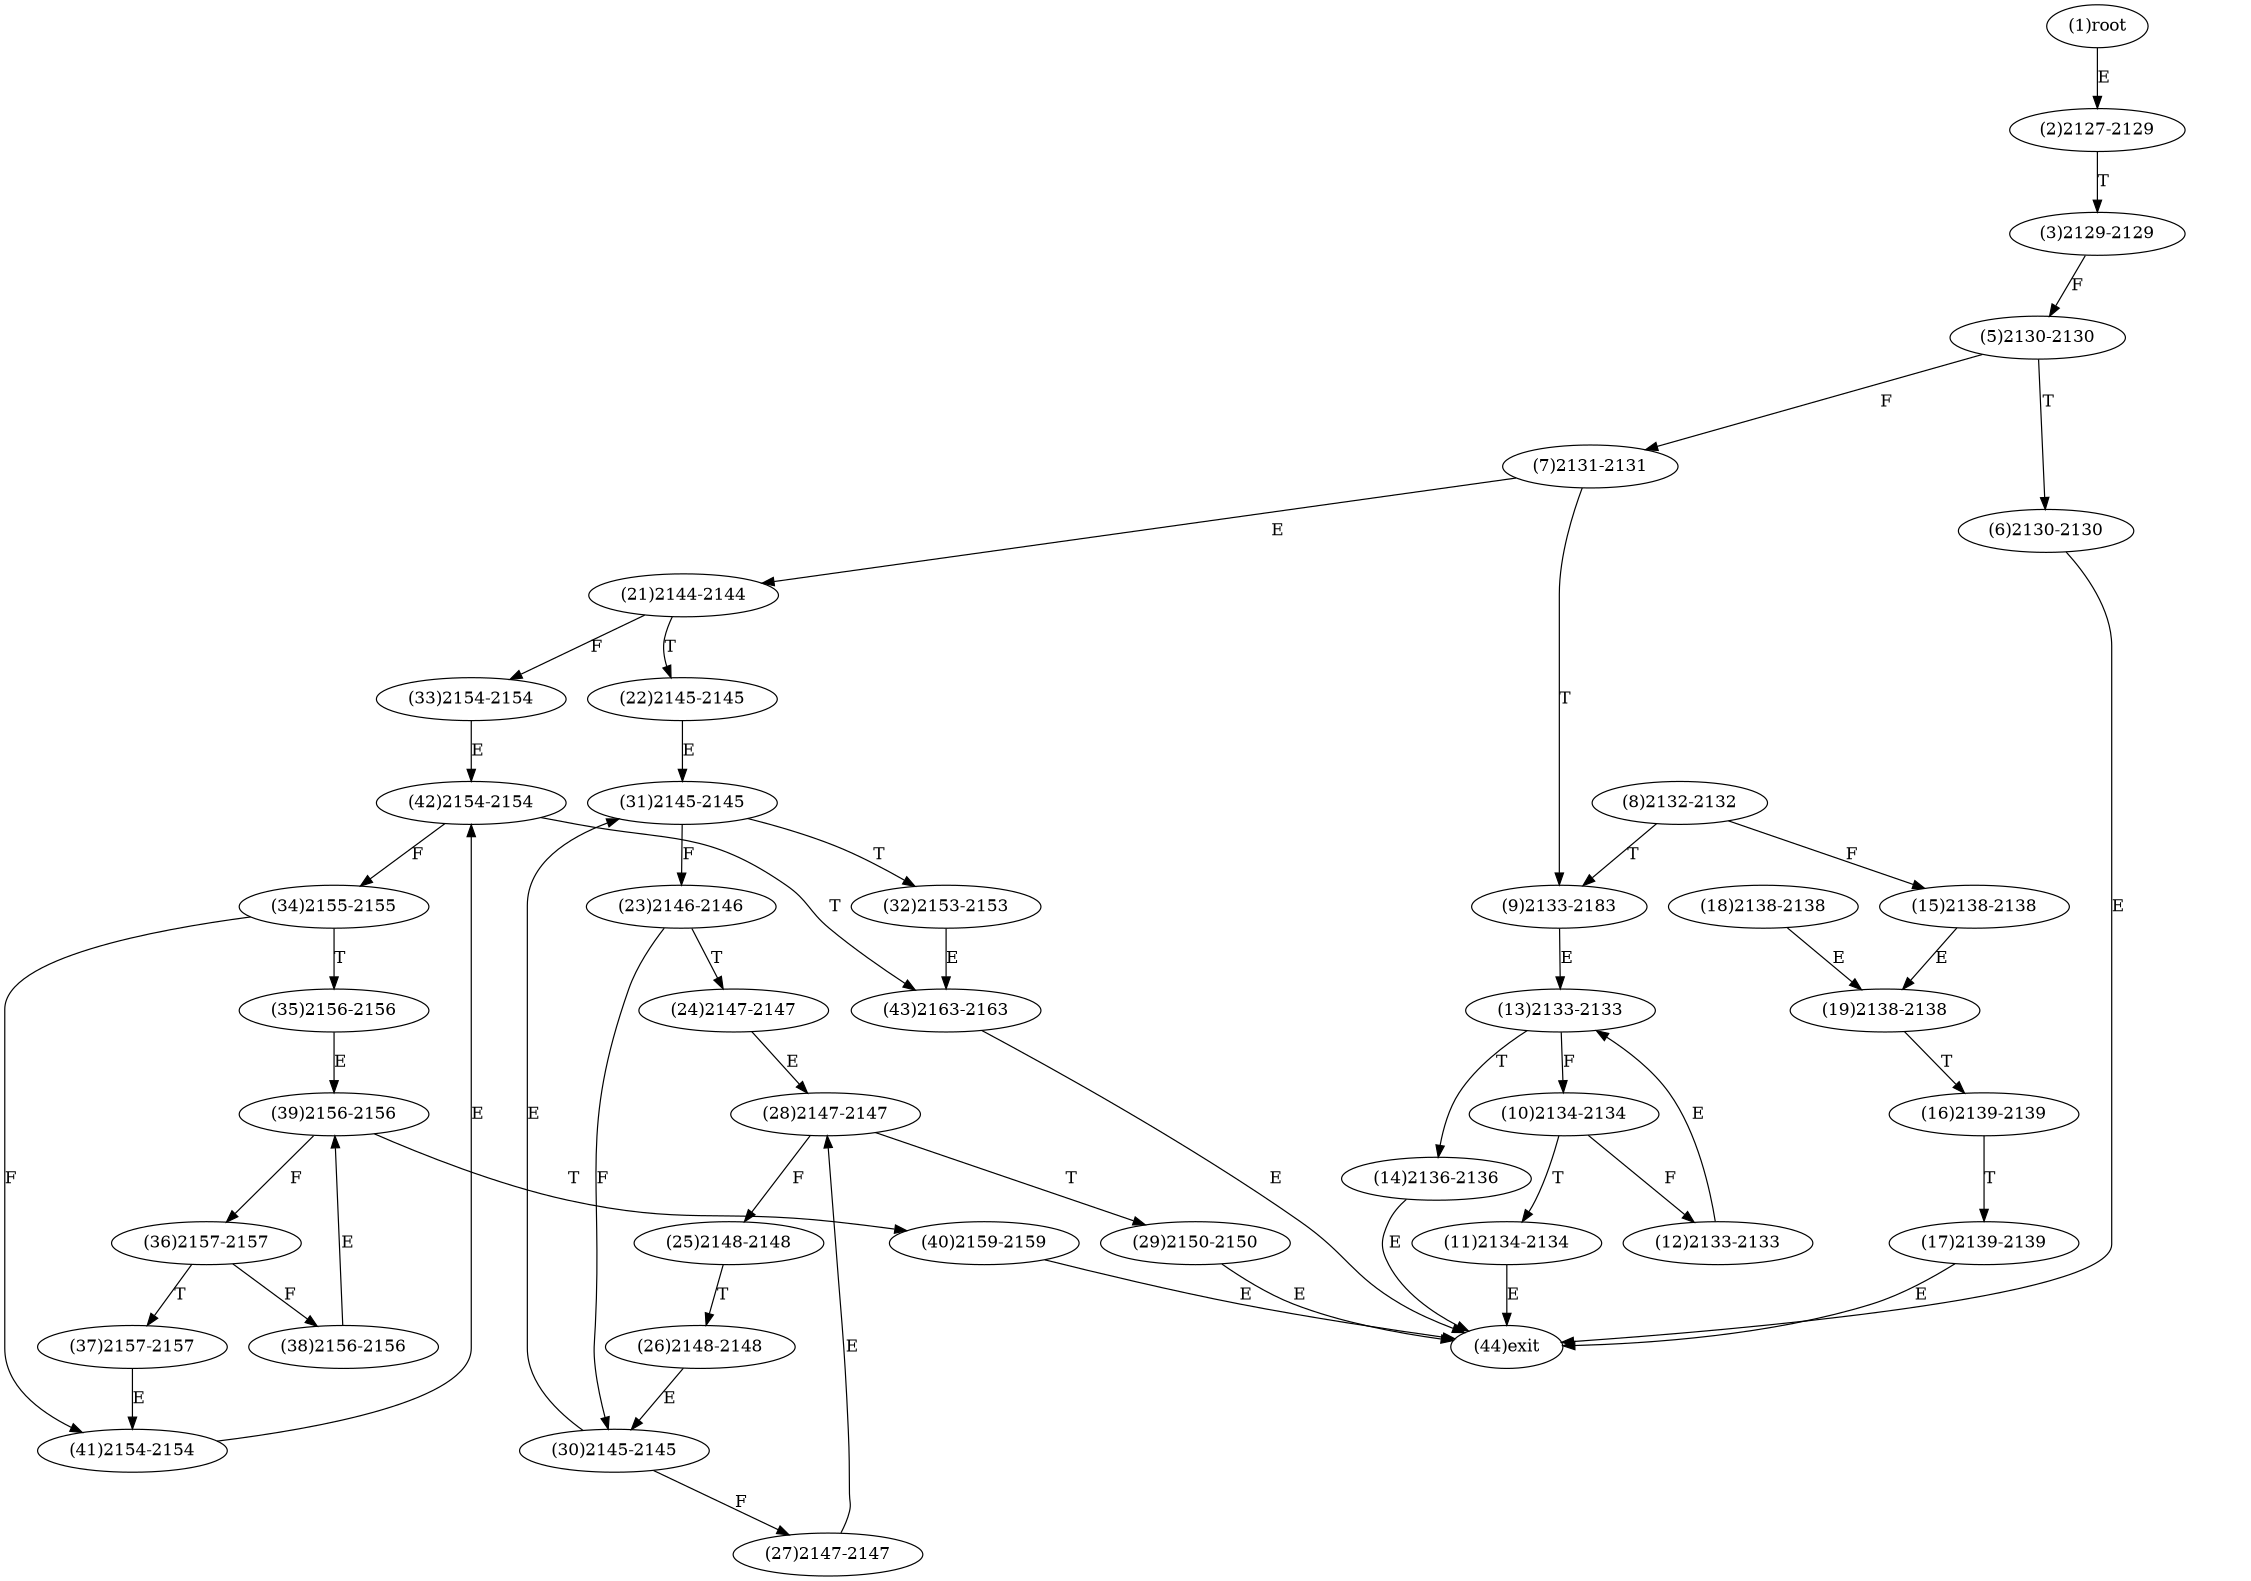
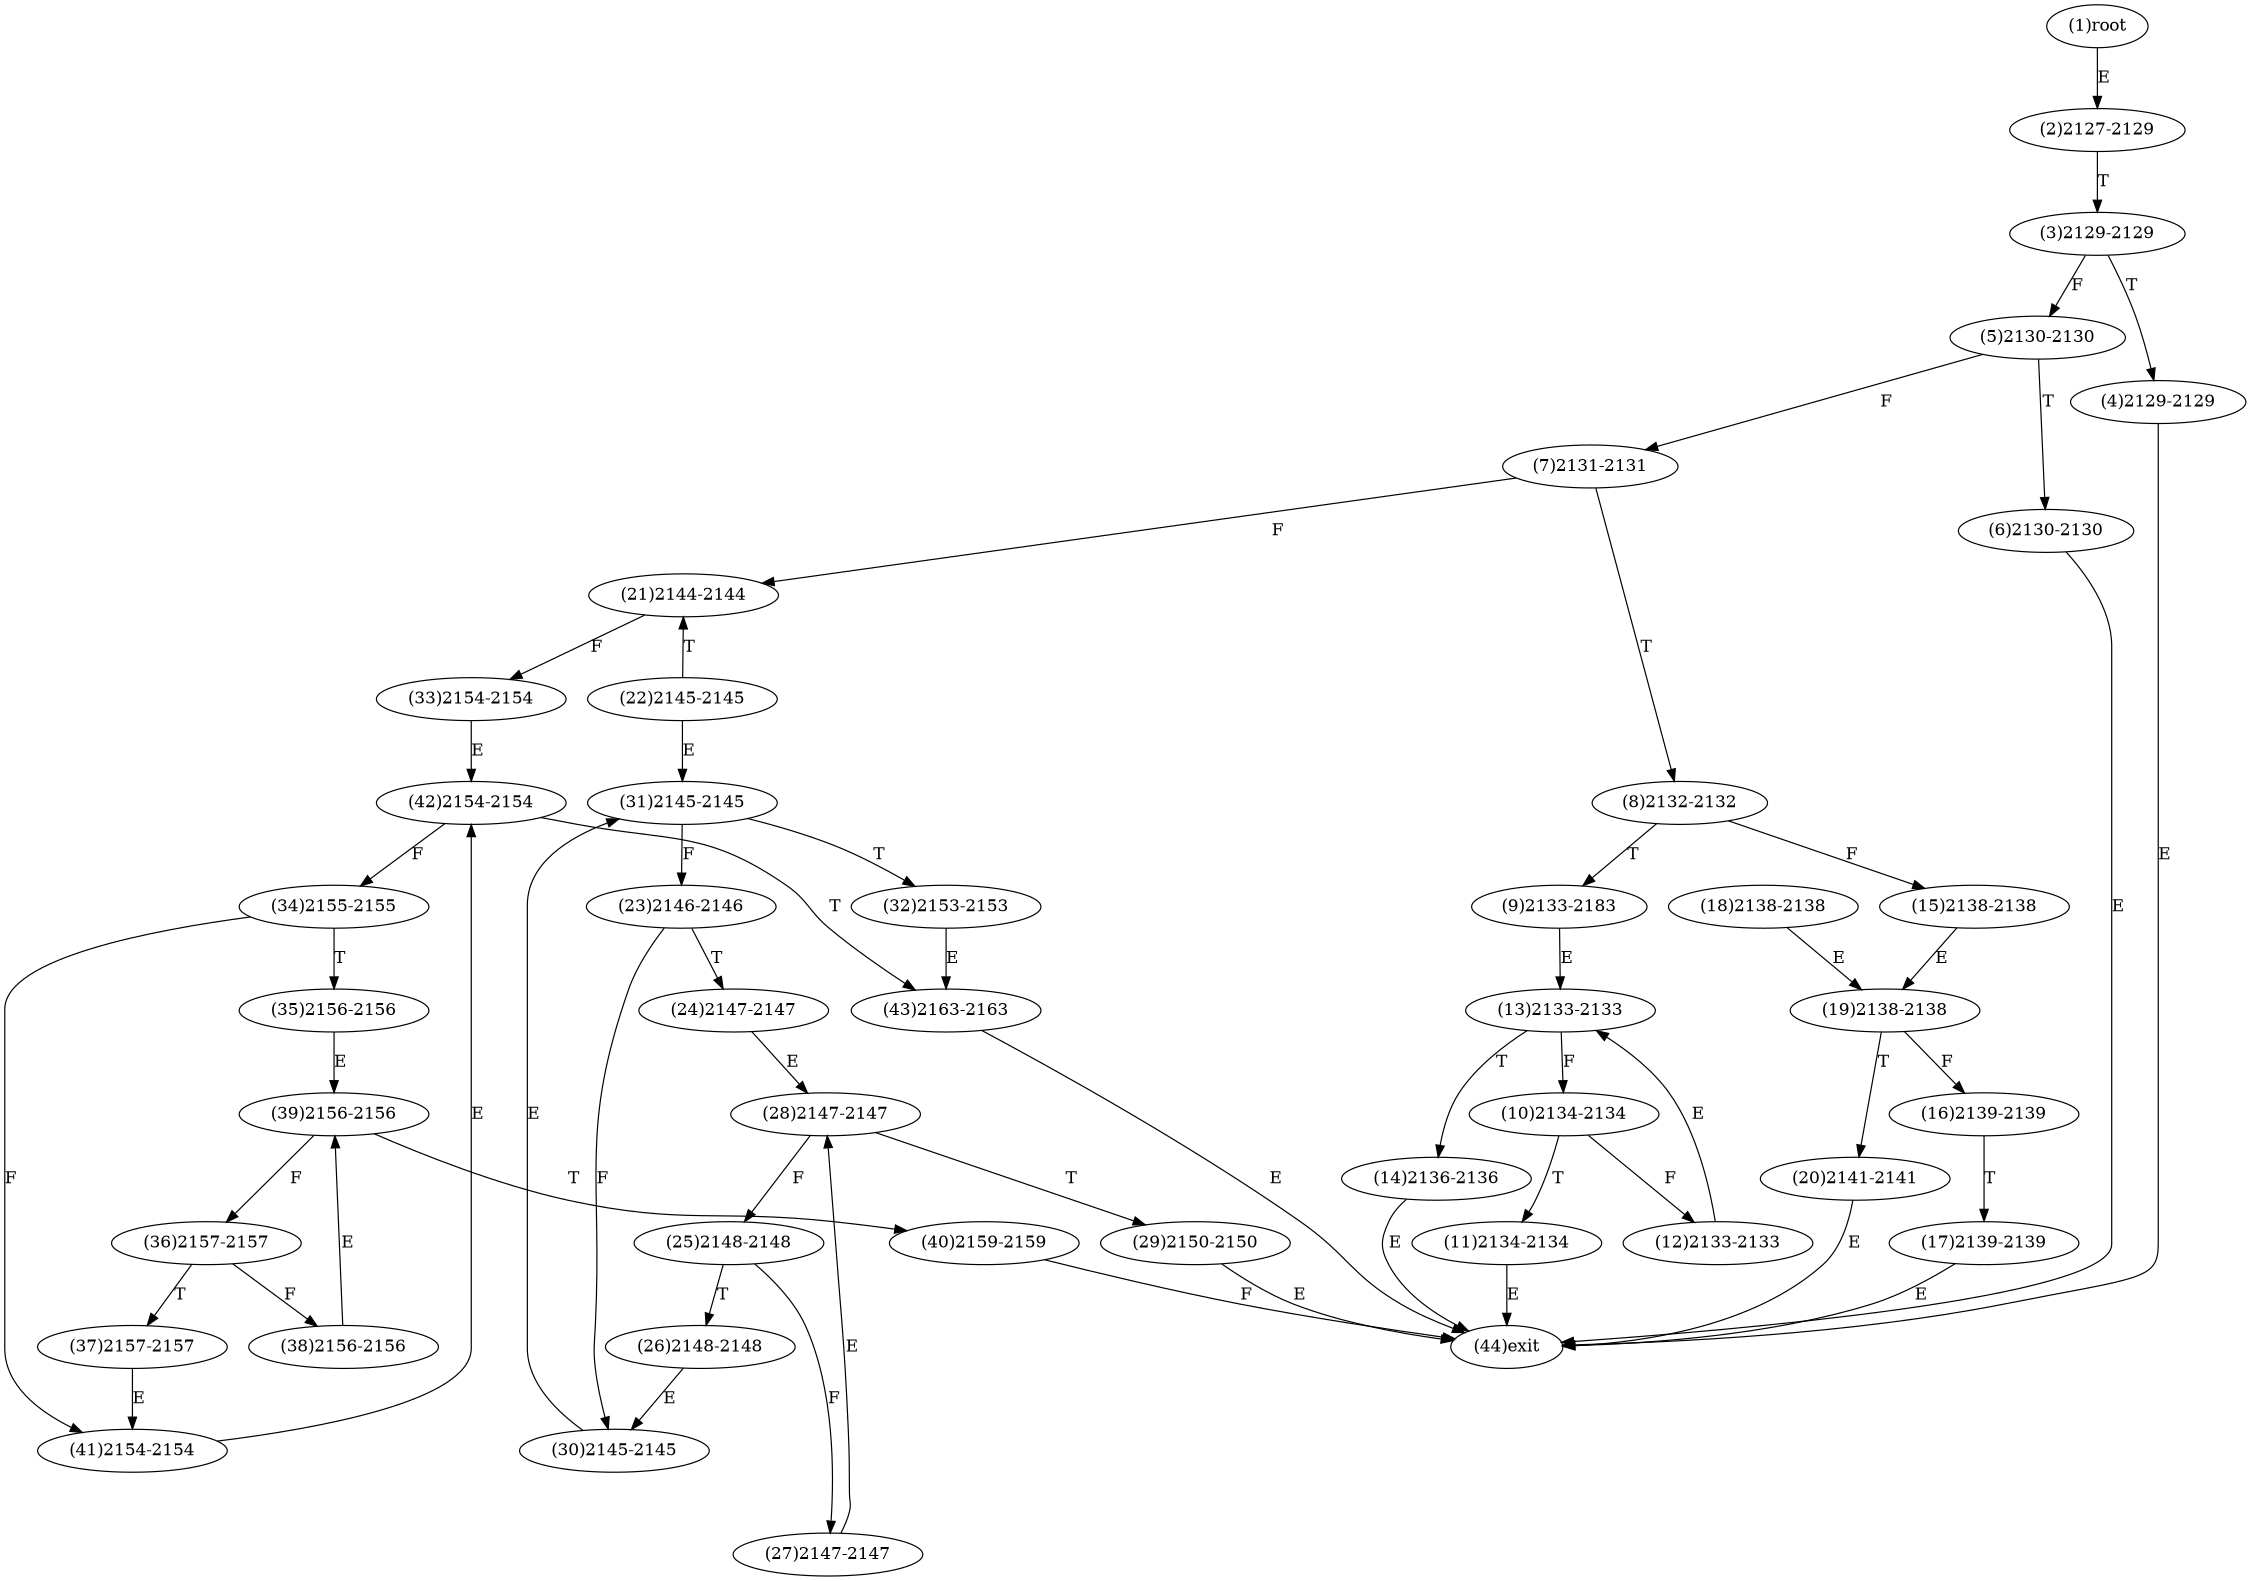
none -> (2158, 402)
(1278, 531) -> (1278, 531)
(664, 641) -> (683, 653)
(1559, 679) -> (1634, 629)
(1947, 1062) -> (1947, 1062)
none -> (1855, 1179)
(1246, 1295) -> (1246, 1295)
(716, 1500) -> (823, 1382)
